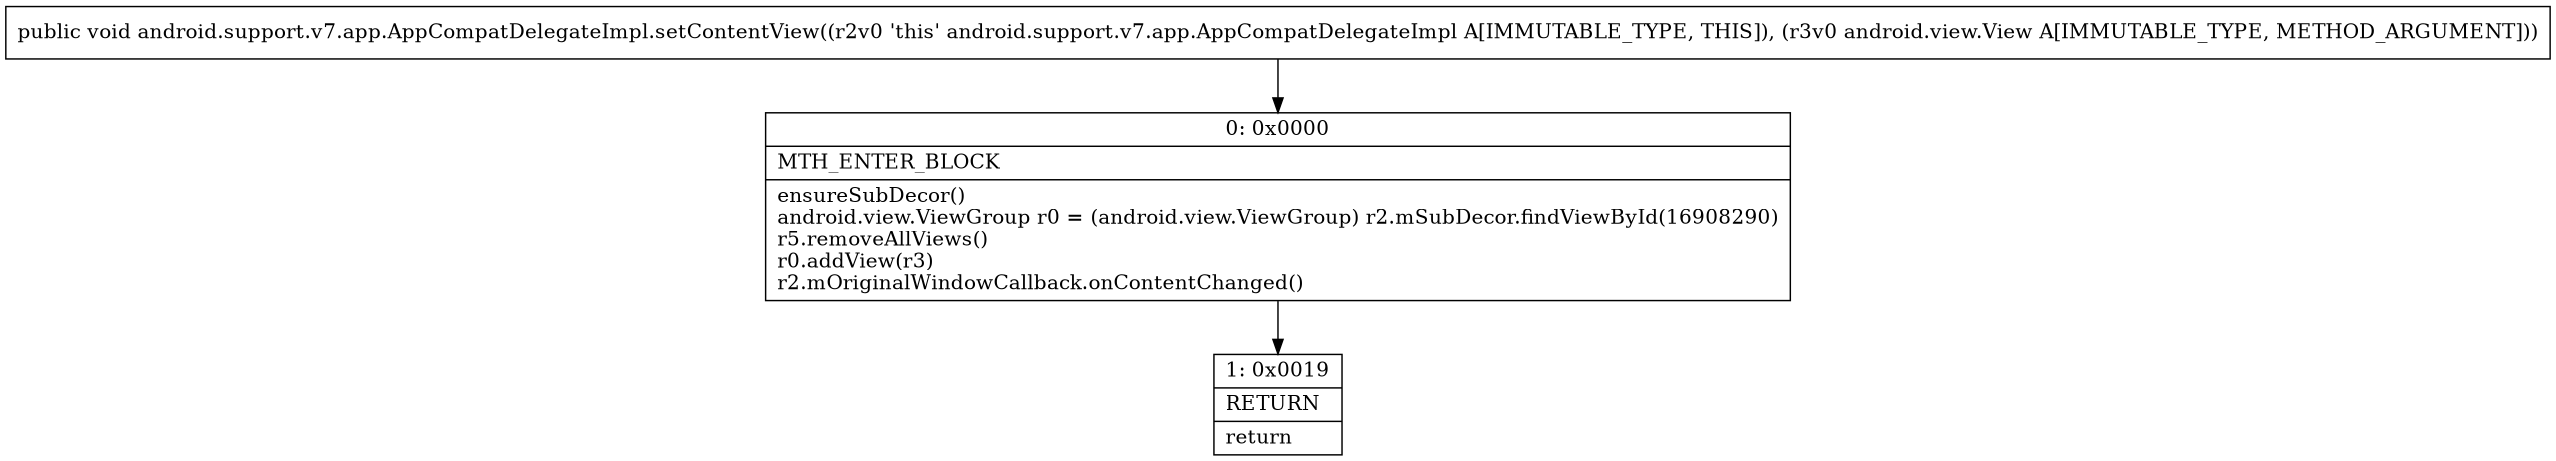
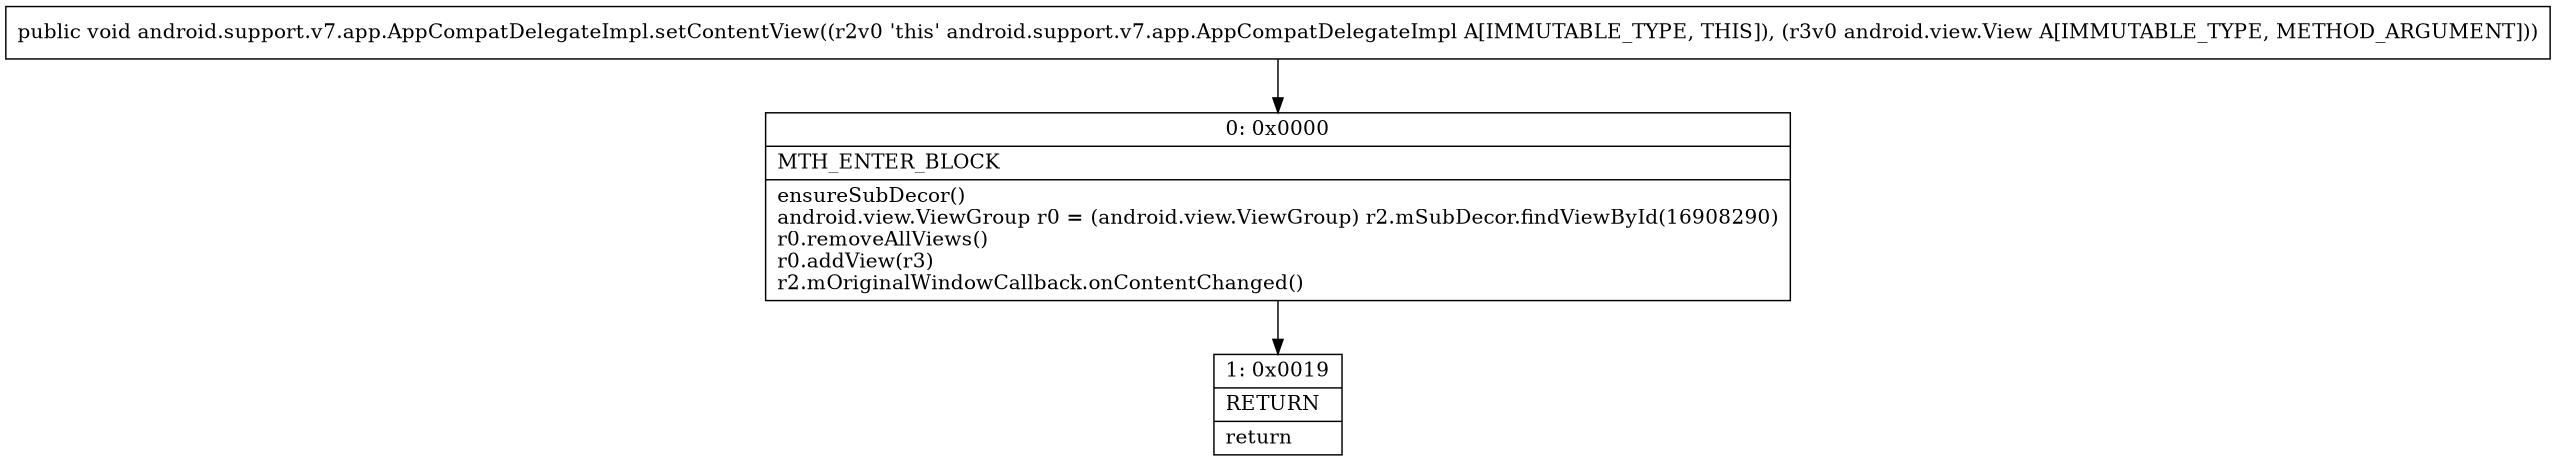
(883, 239) -> (883, 239)
